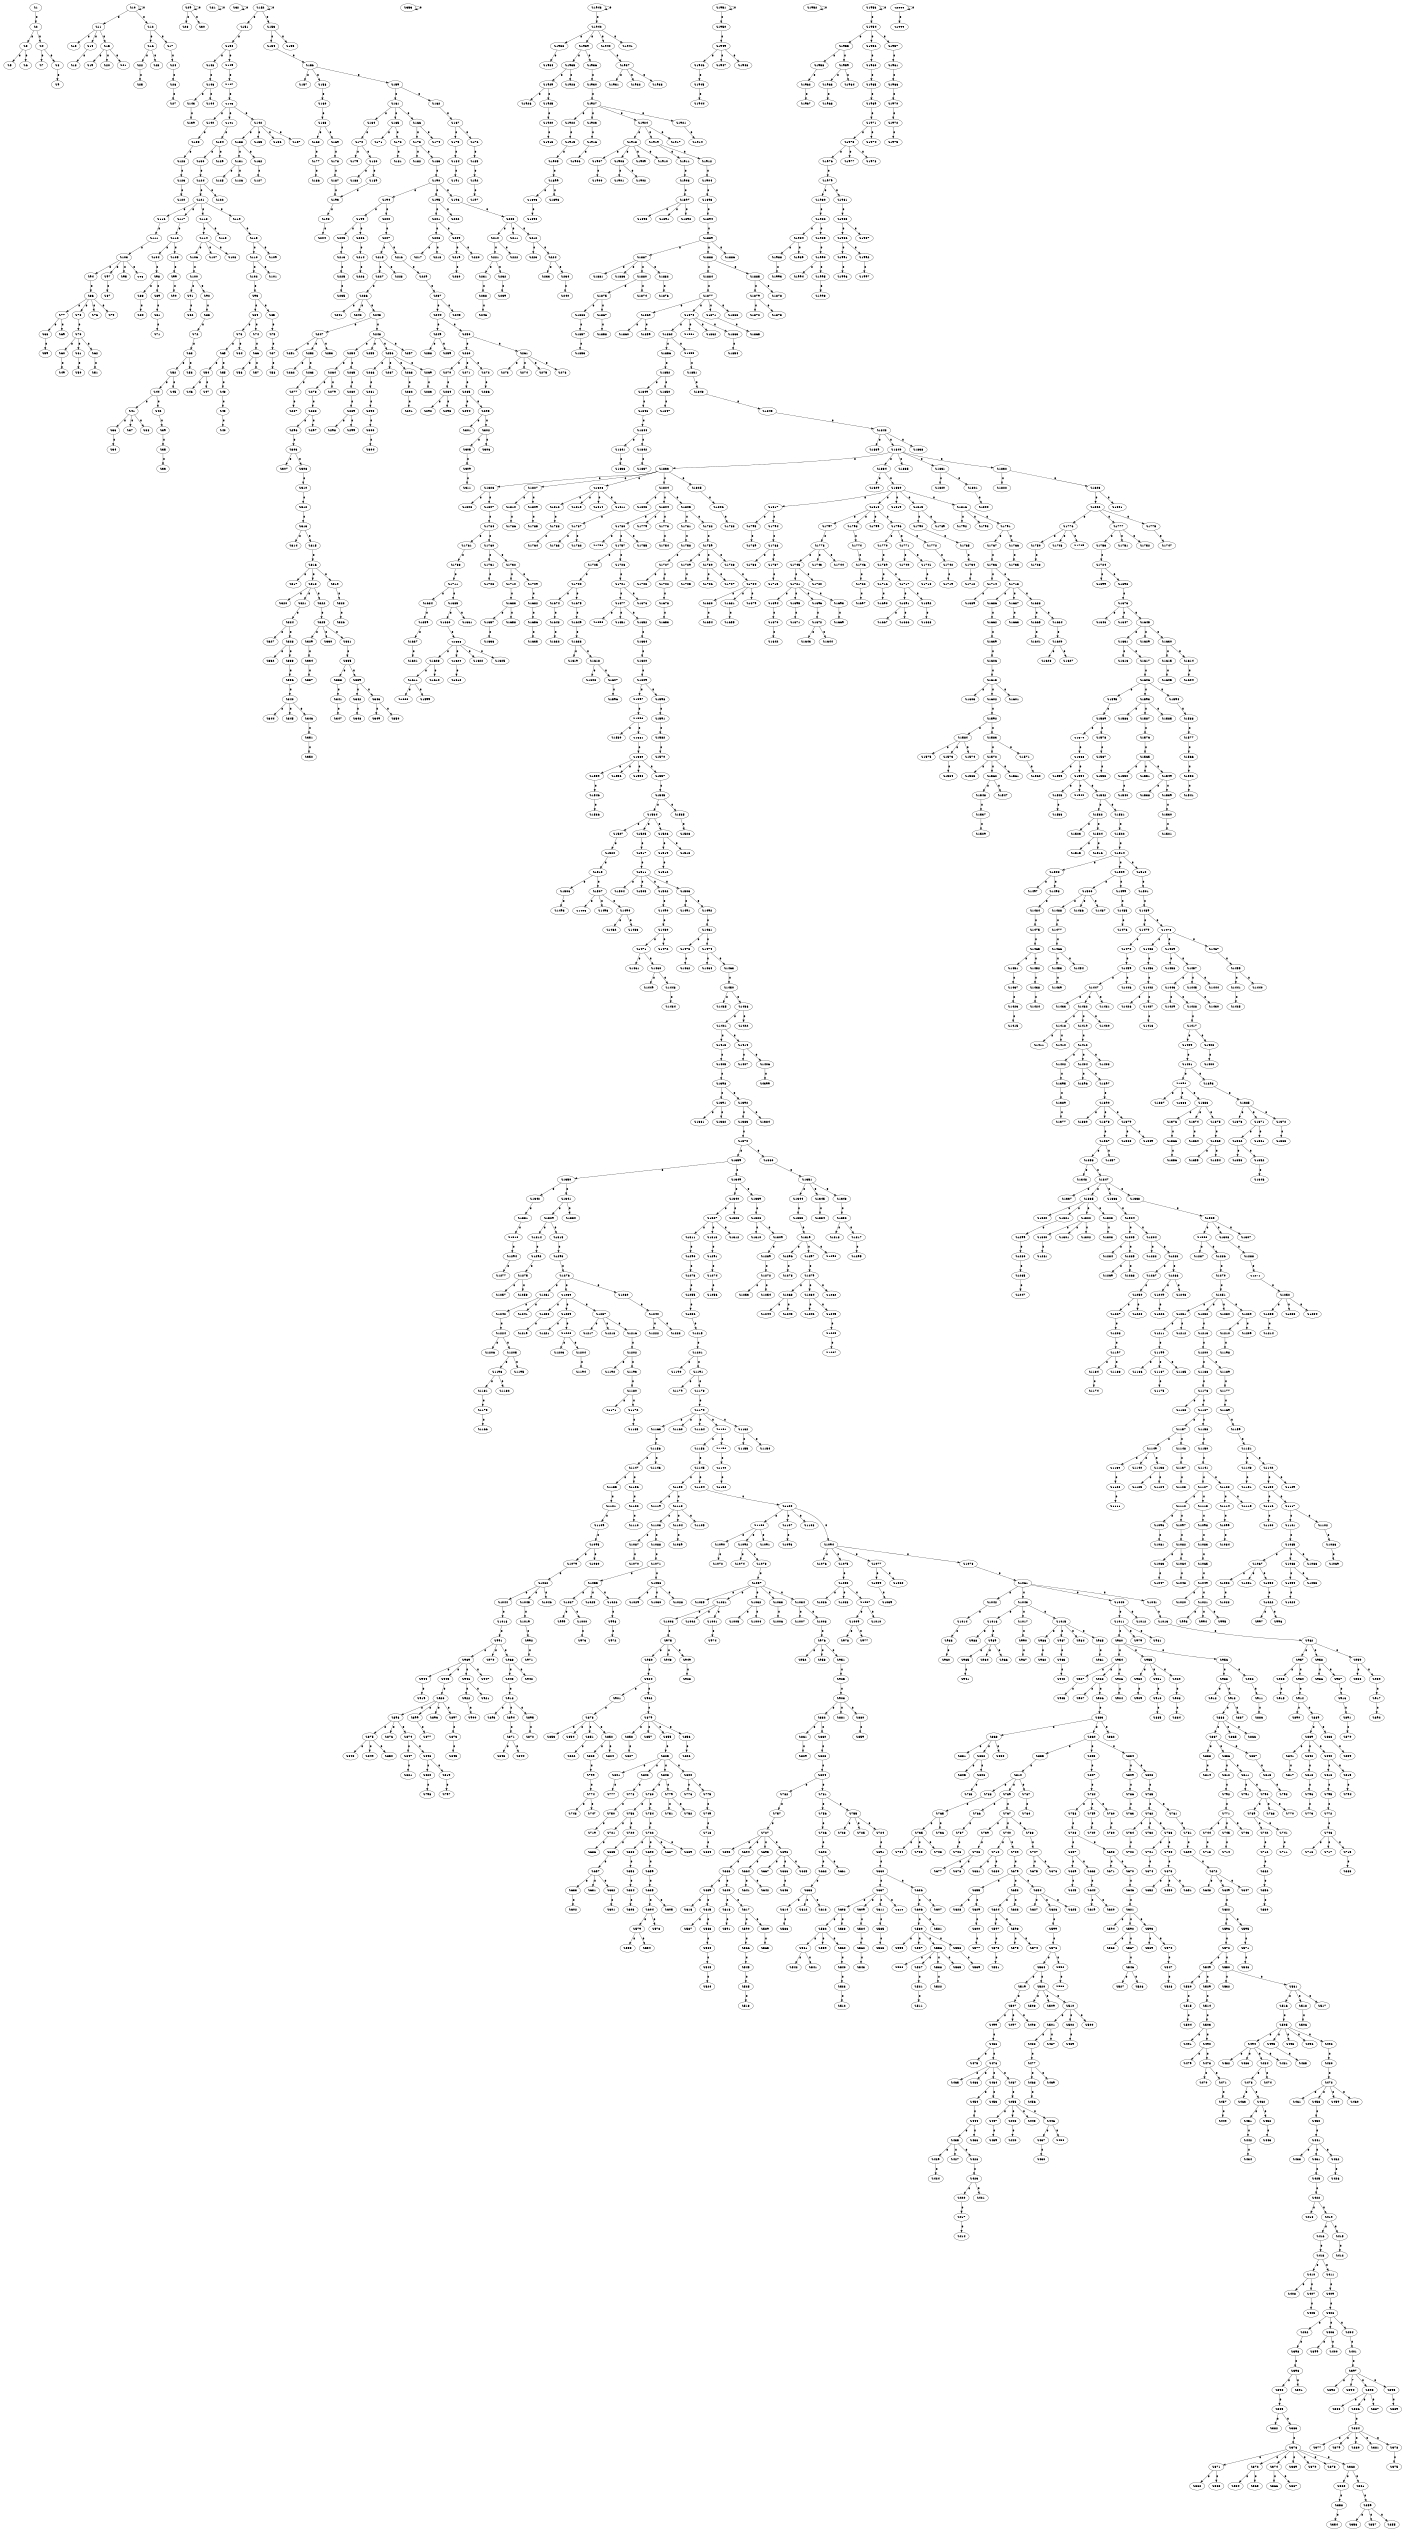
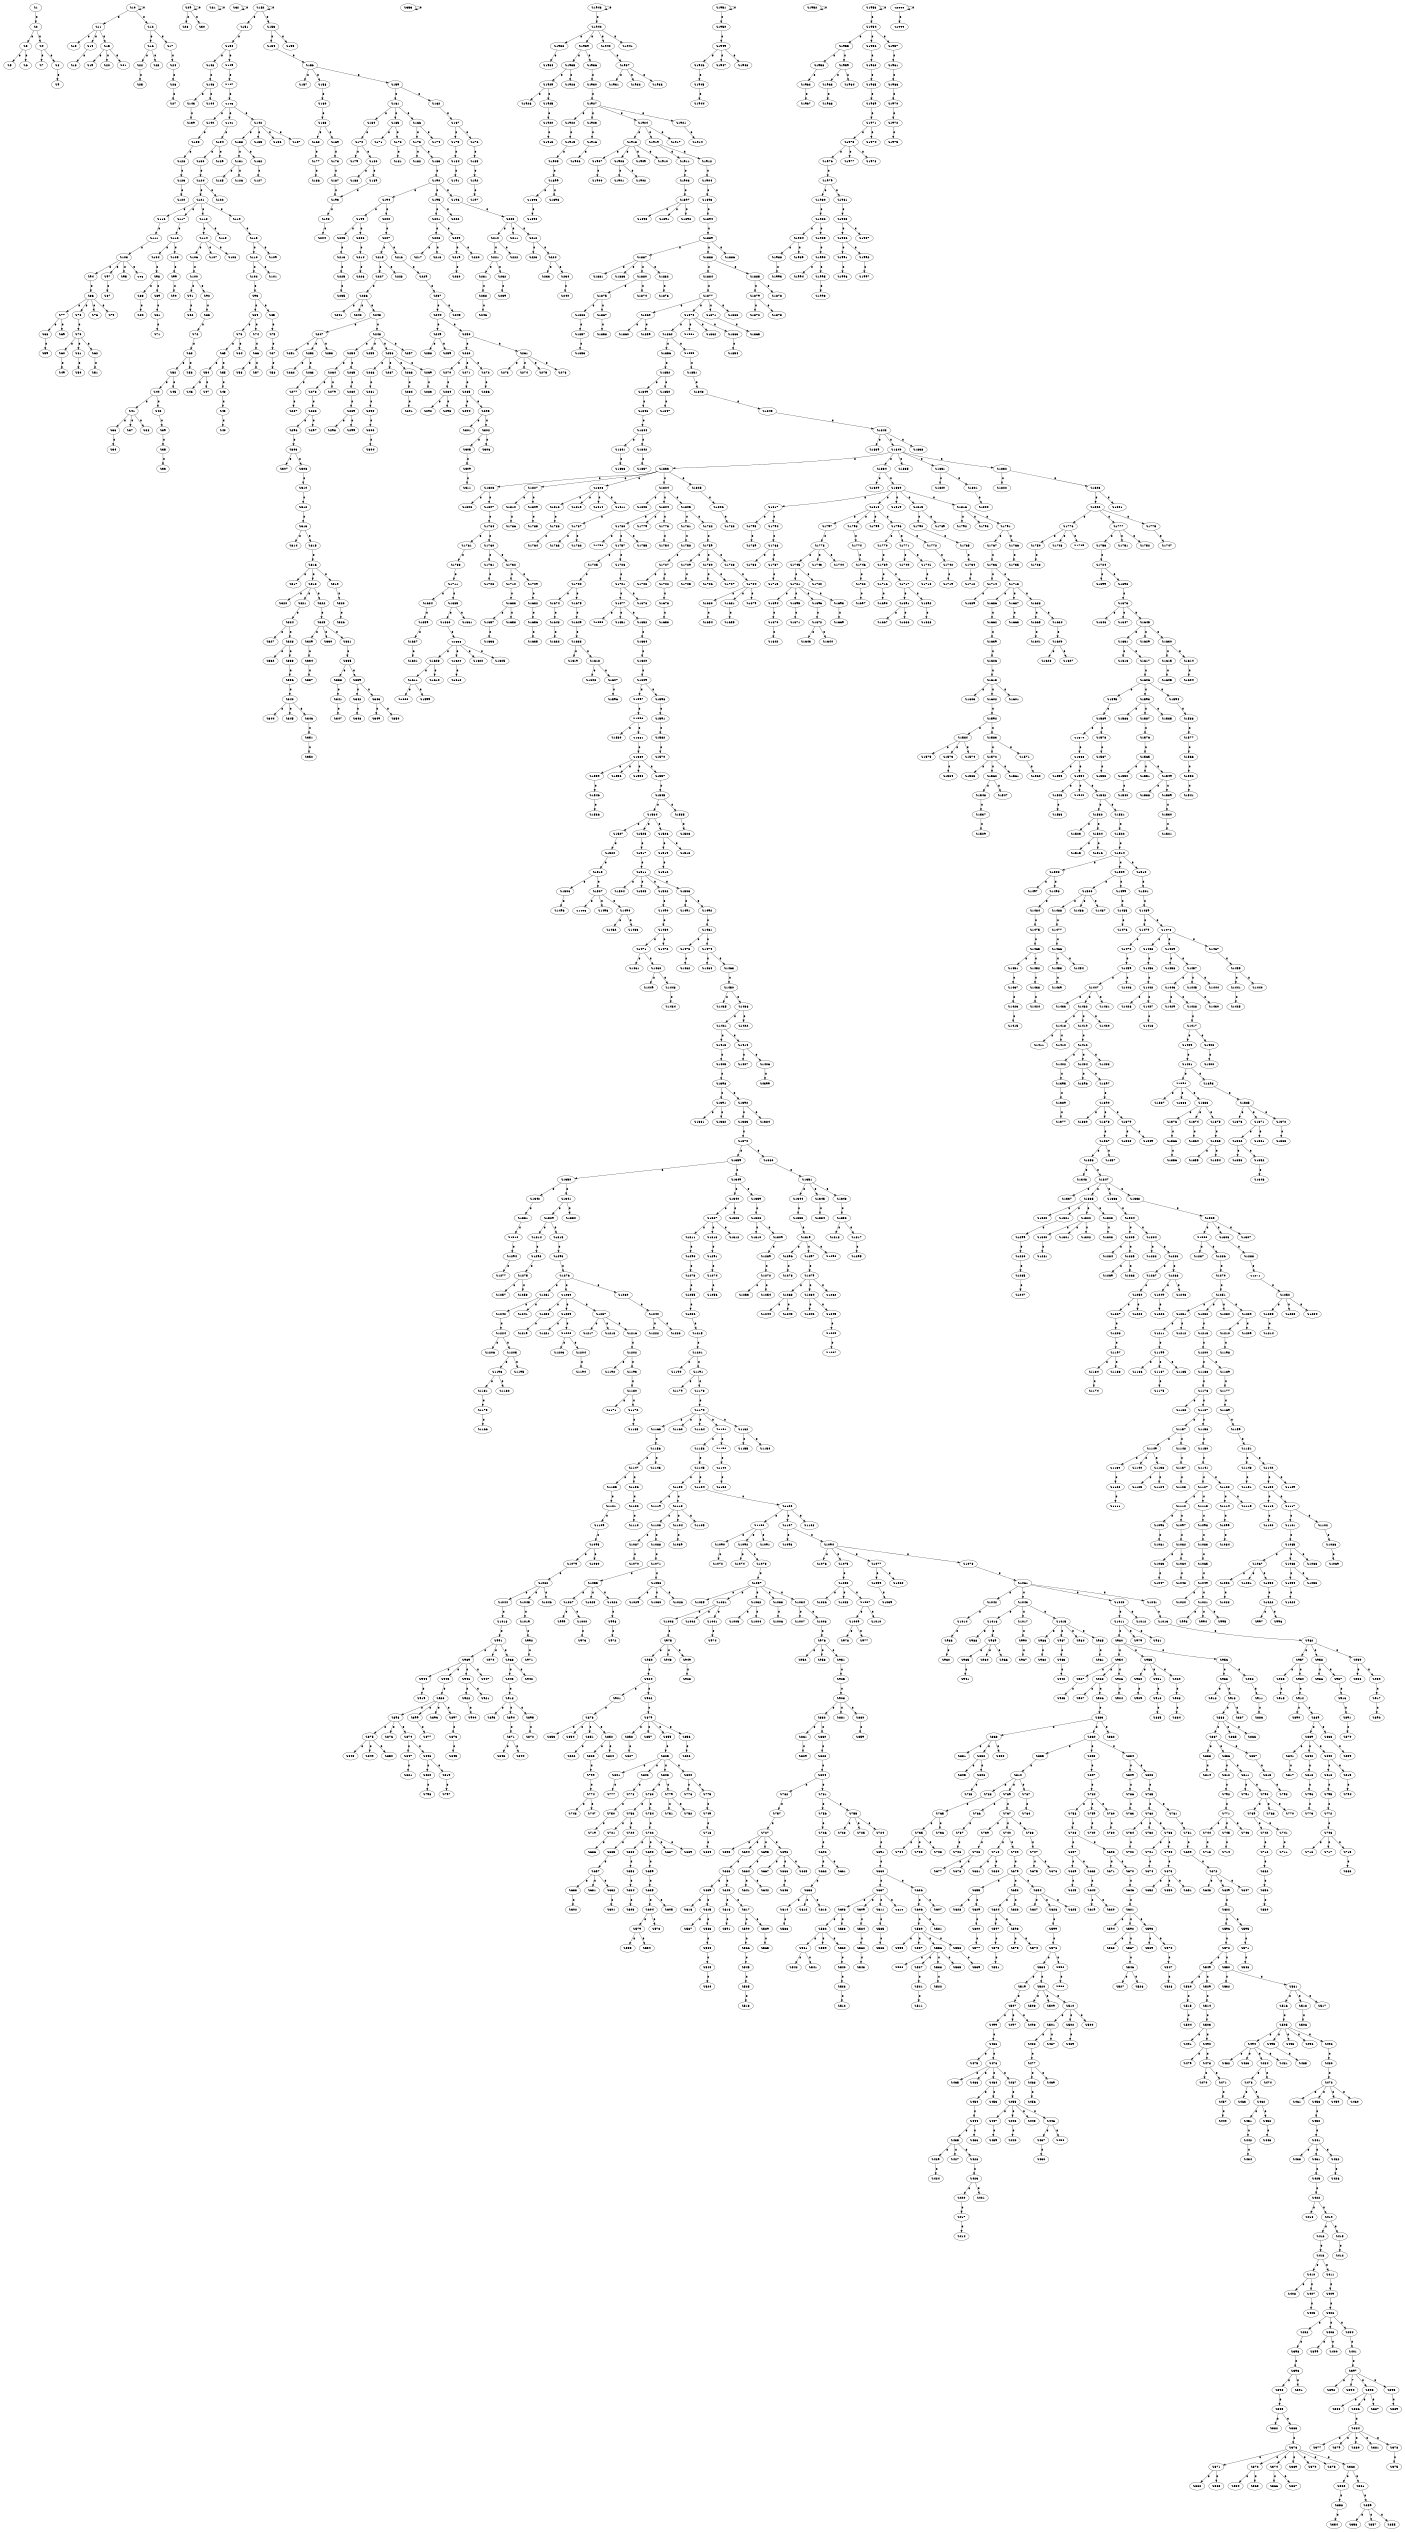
(817, 1518) -> (807, 1535)
